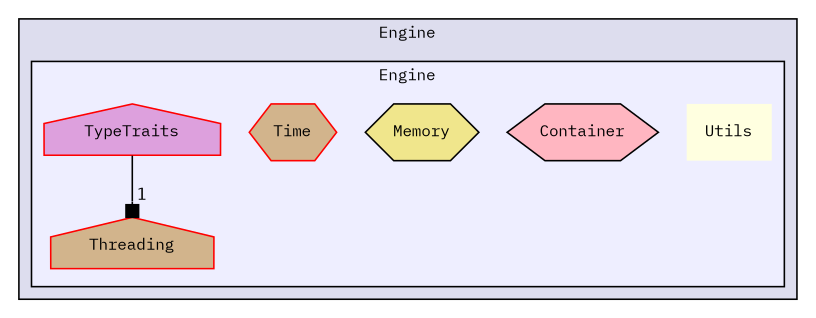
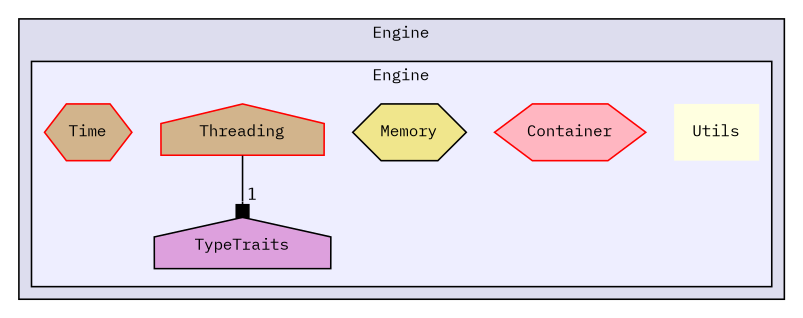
(132, 132) -> (243, 246)
(583, 132) -> (570, 132)
(132, 178) -> (243, 178)
